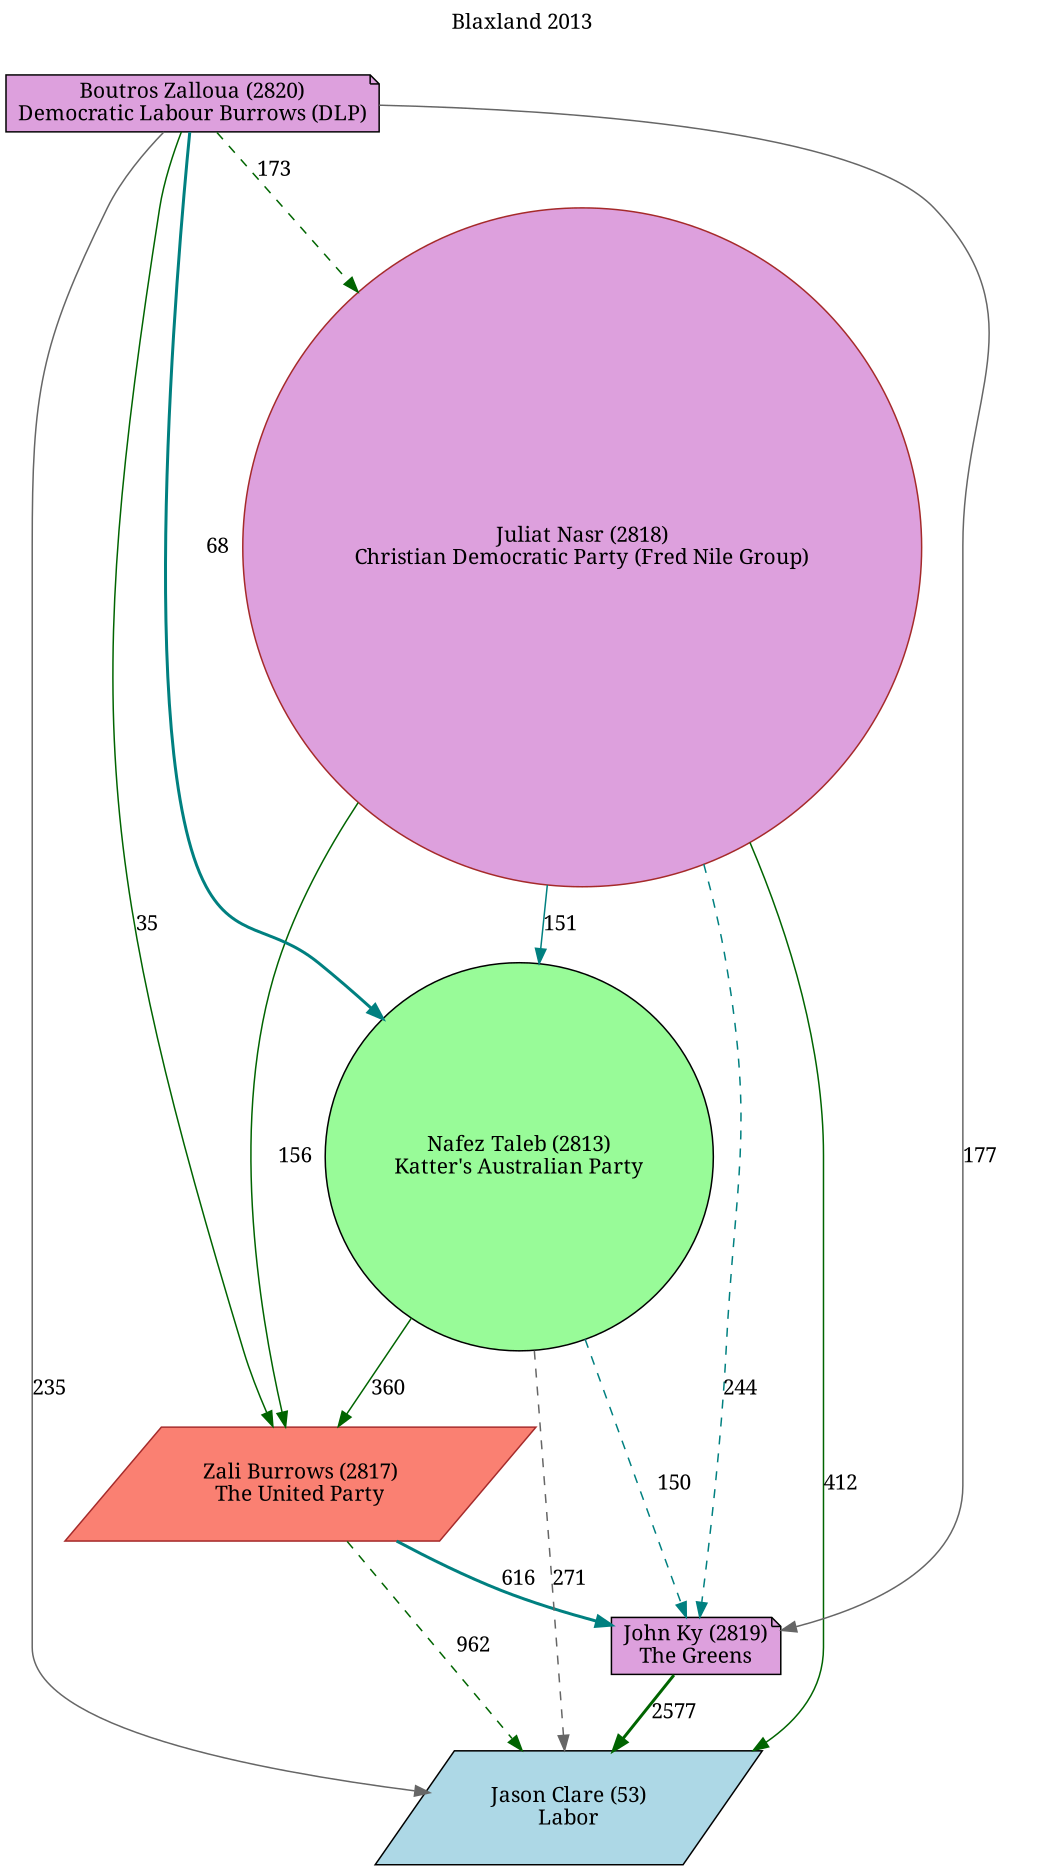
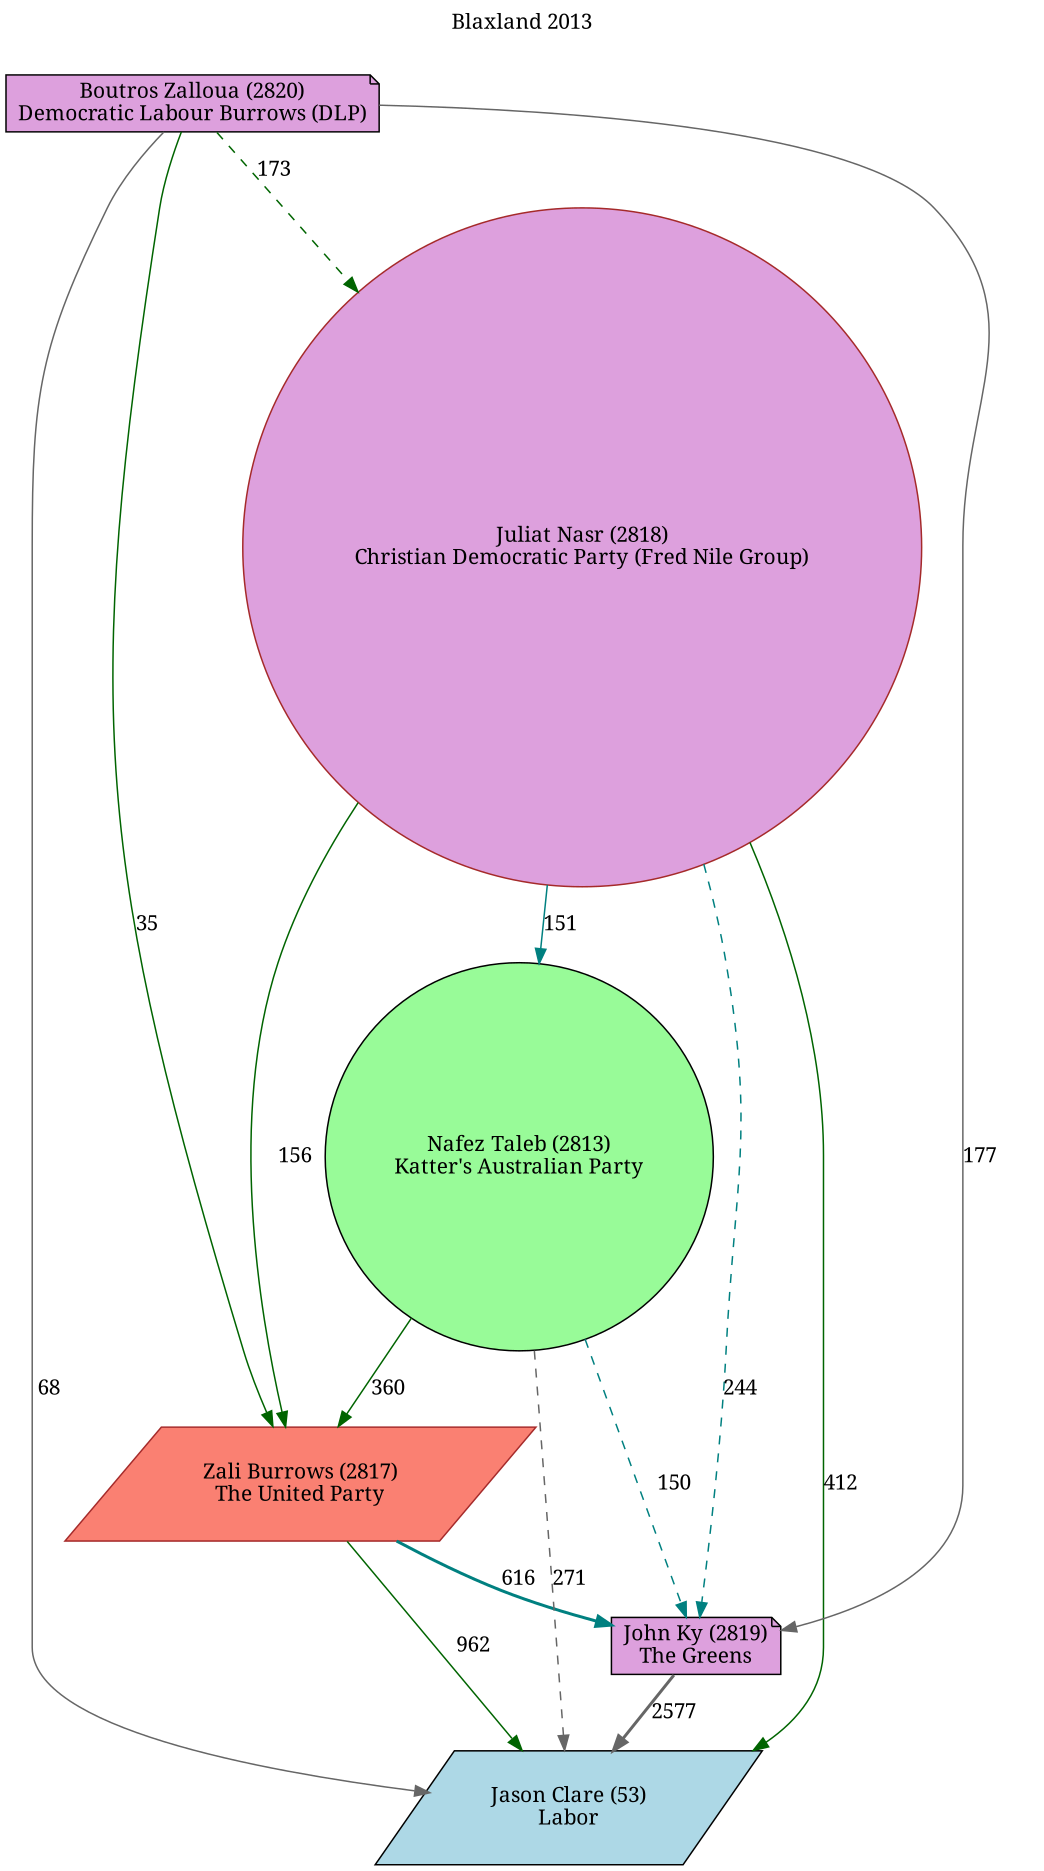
(166, 615) -> none
(49, 1389) -> (49, 1389)
(430, 1640) -> (430, 1640)
(649, 1707) -> (649, 1707)
